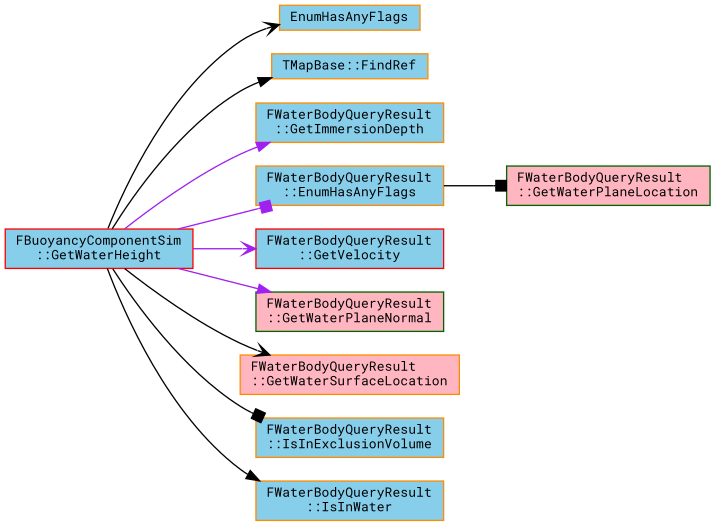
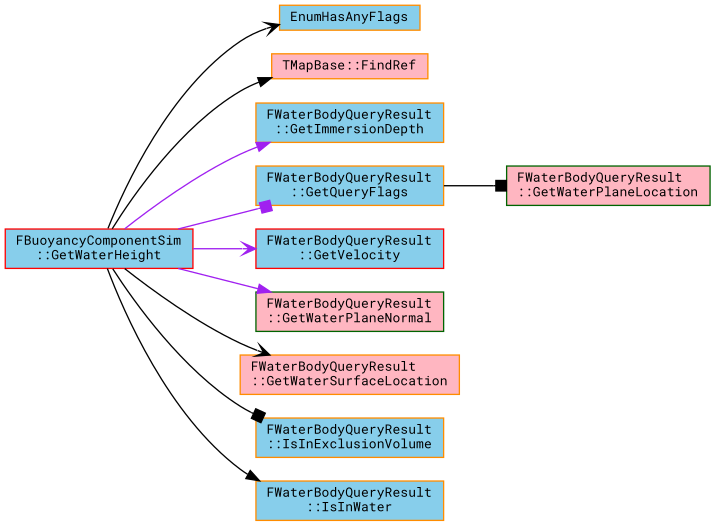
(350, 66) -> (350, 66)
(350, 186) -> (350, 186)
